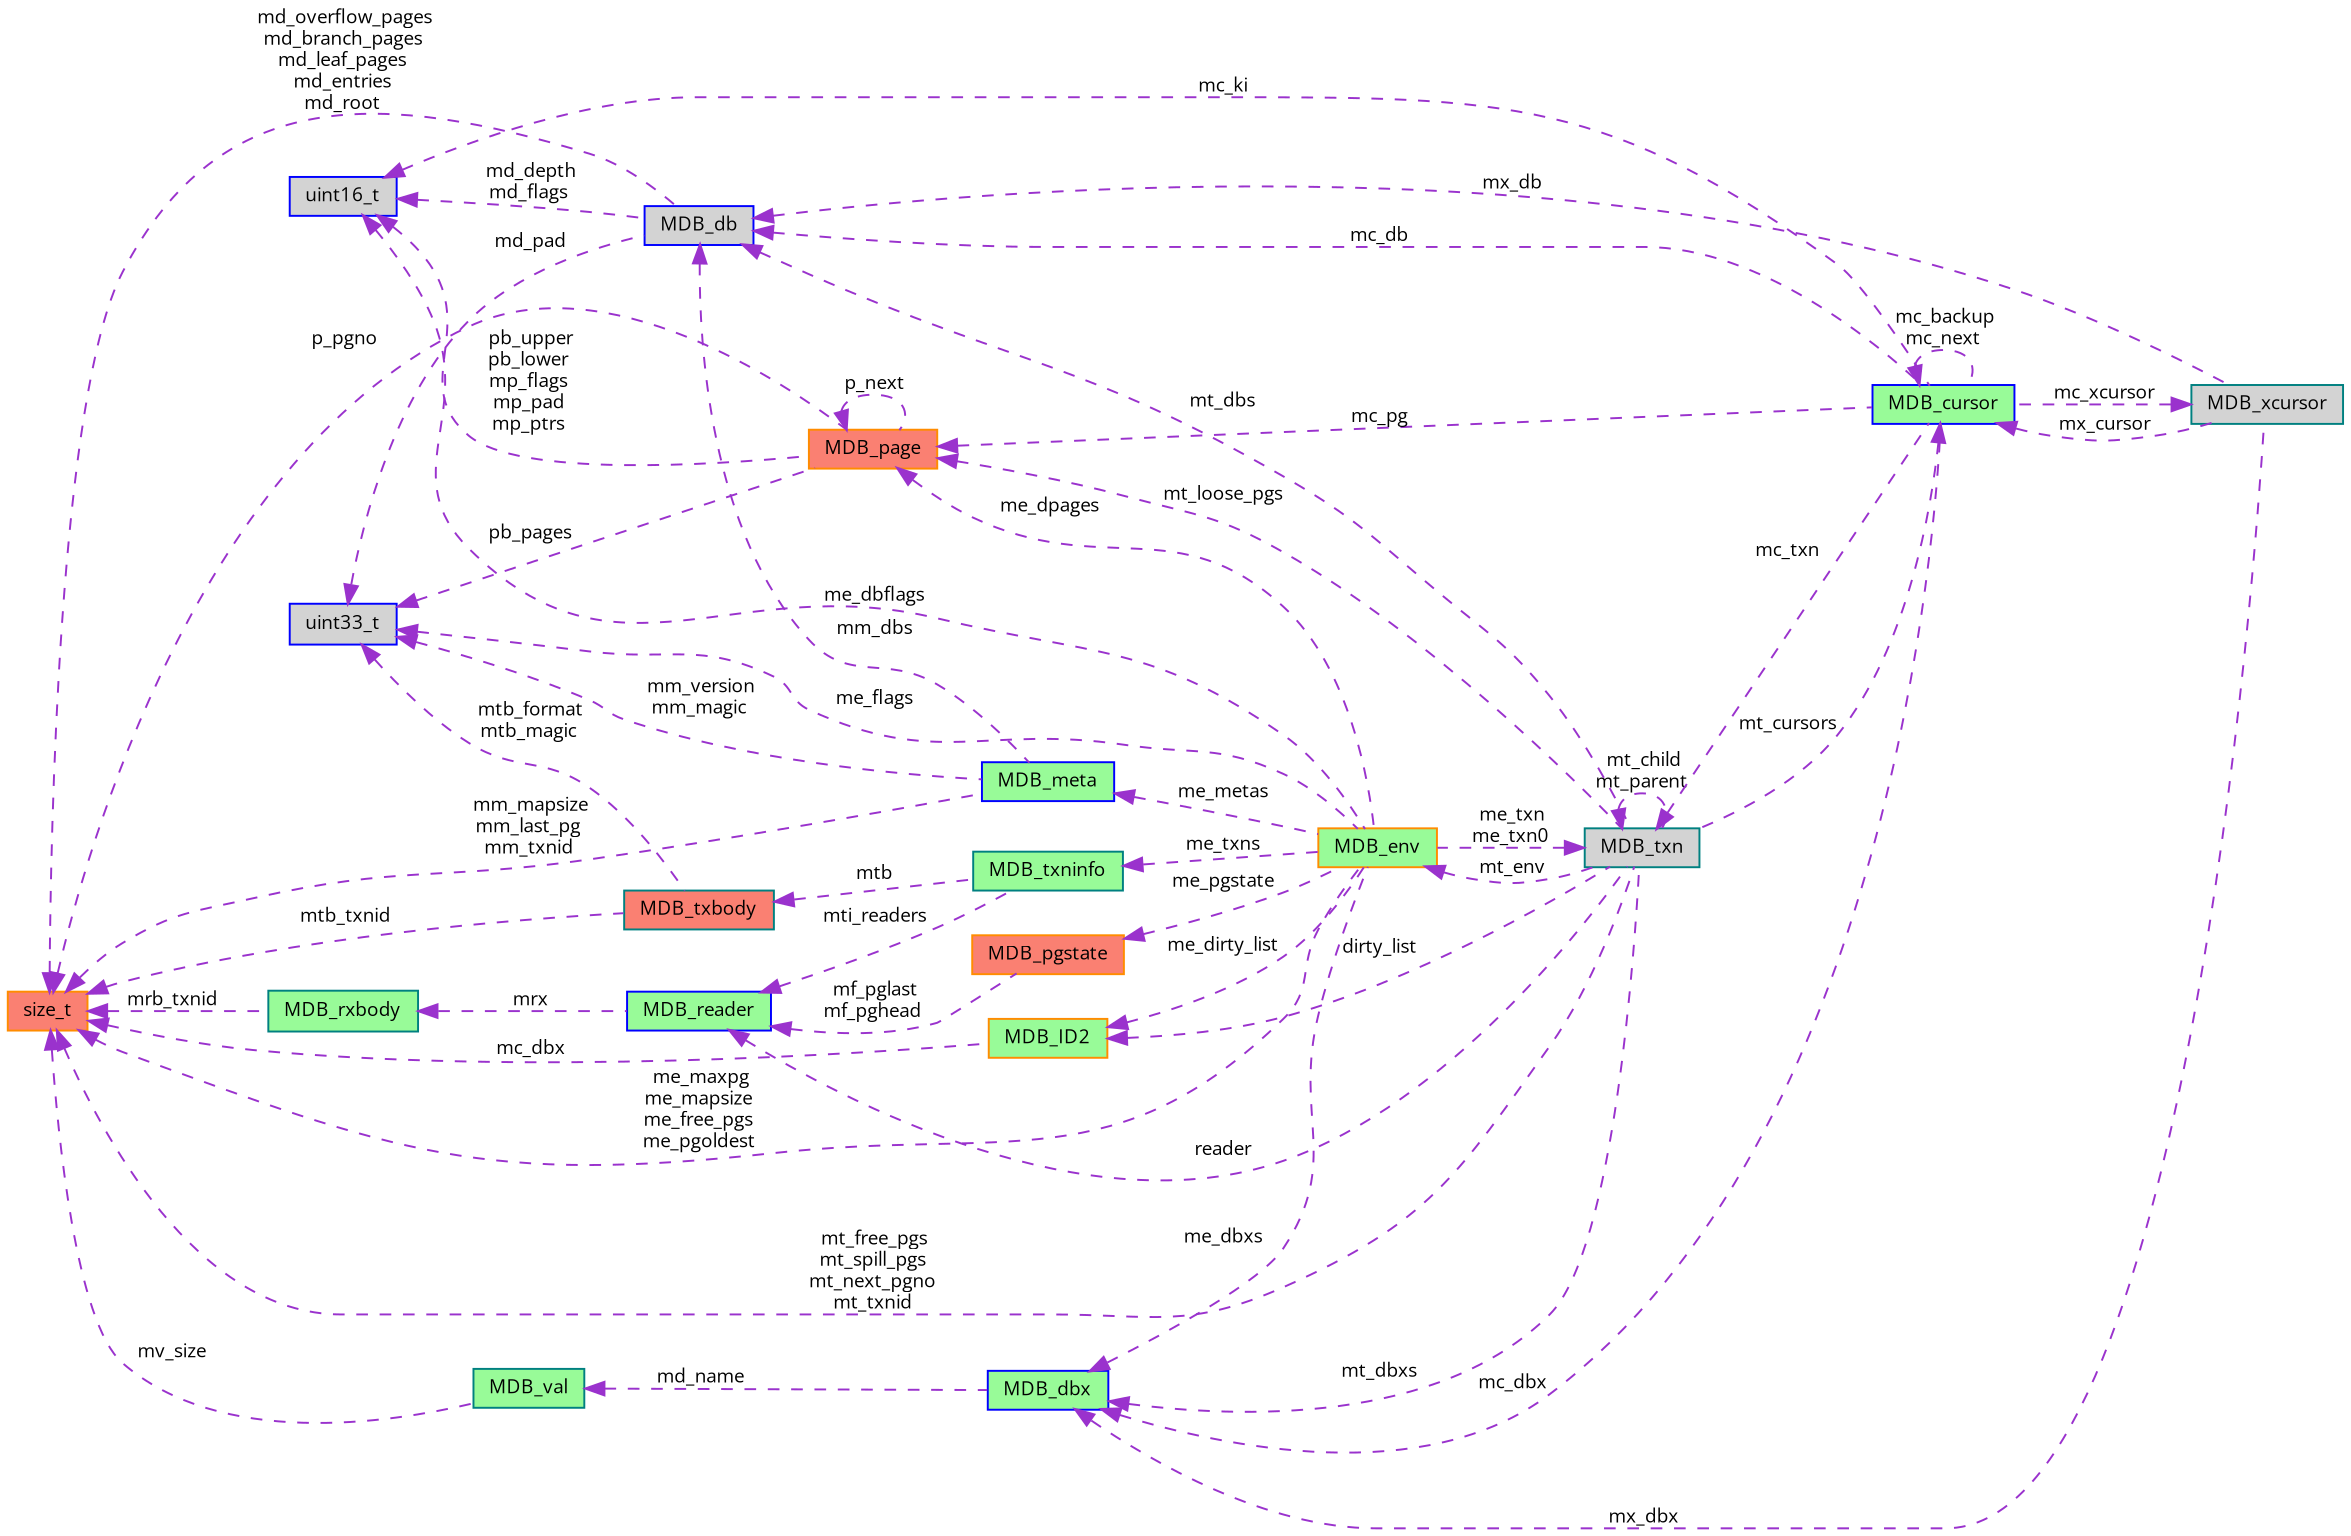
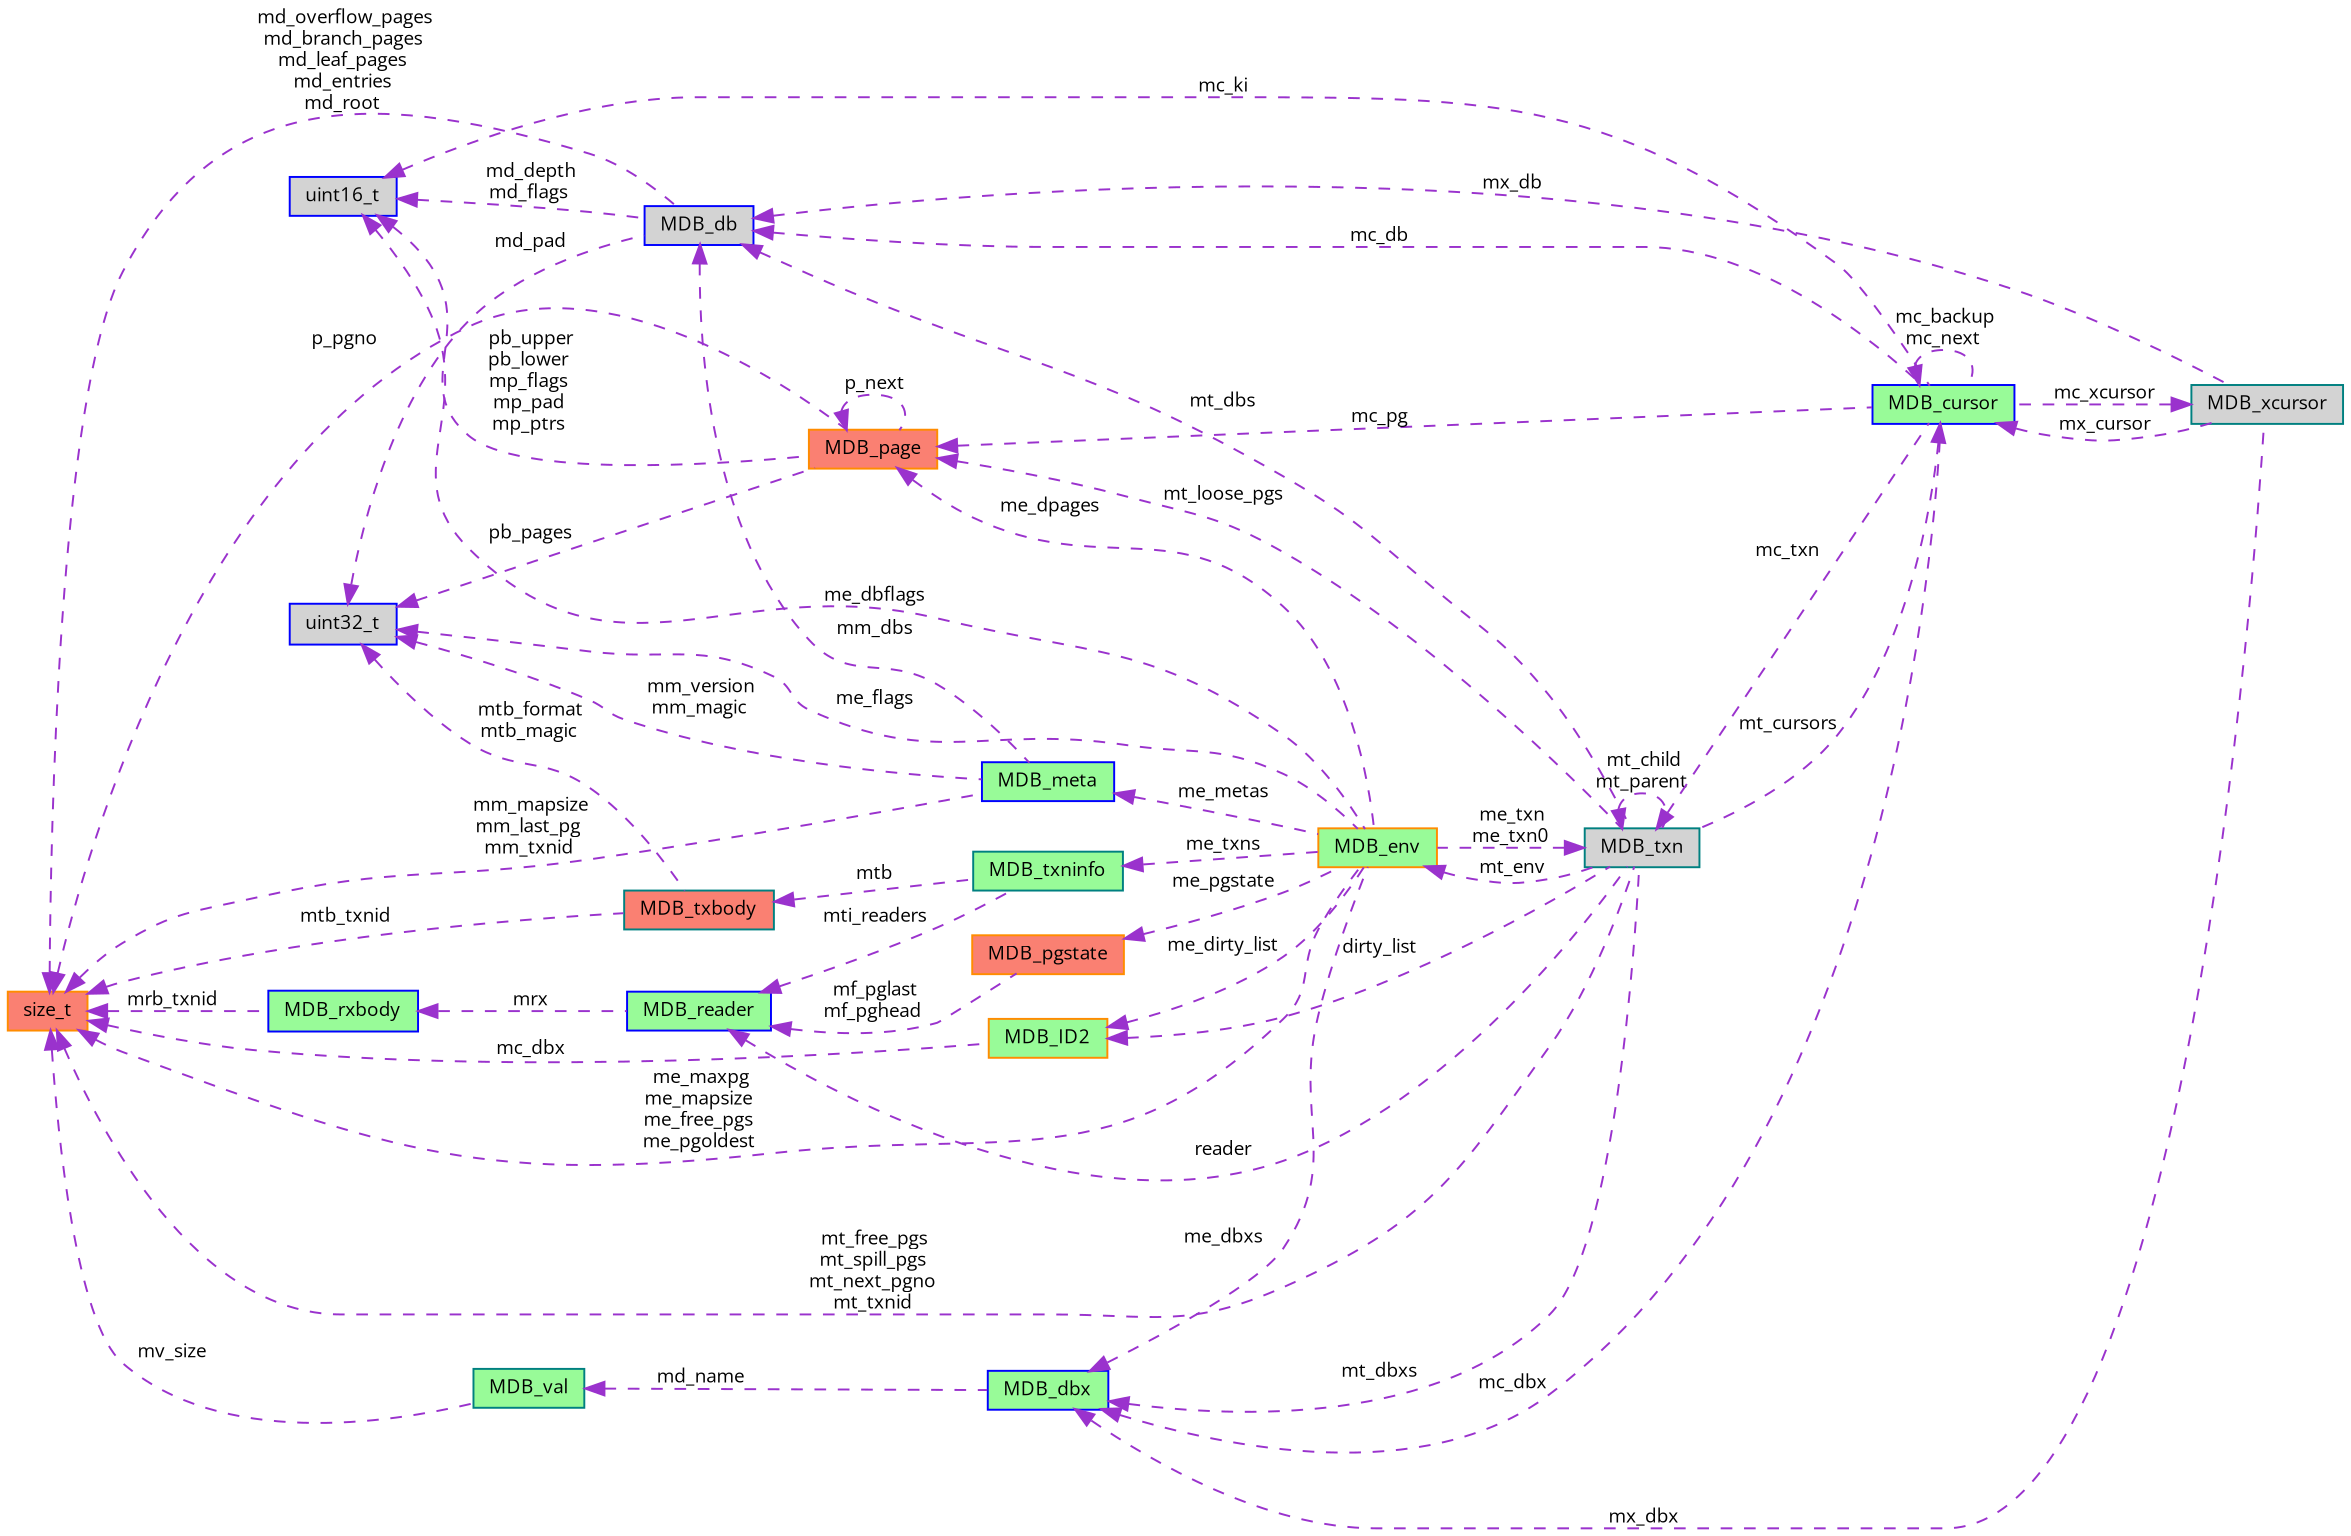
(343, 624) -> (343, 624)
(343, 1011) -> (343, 1011)
